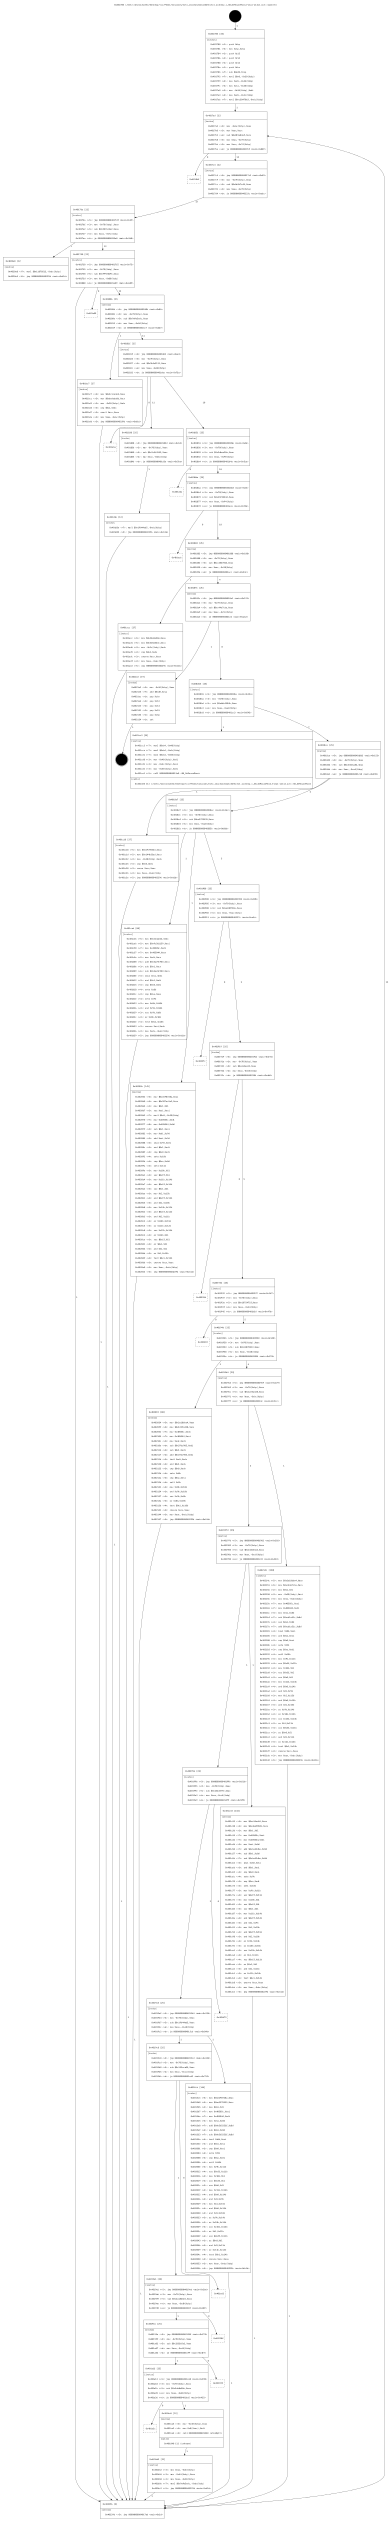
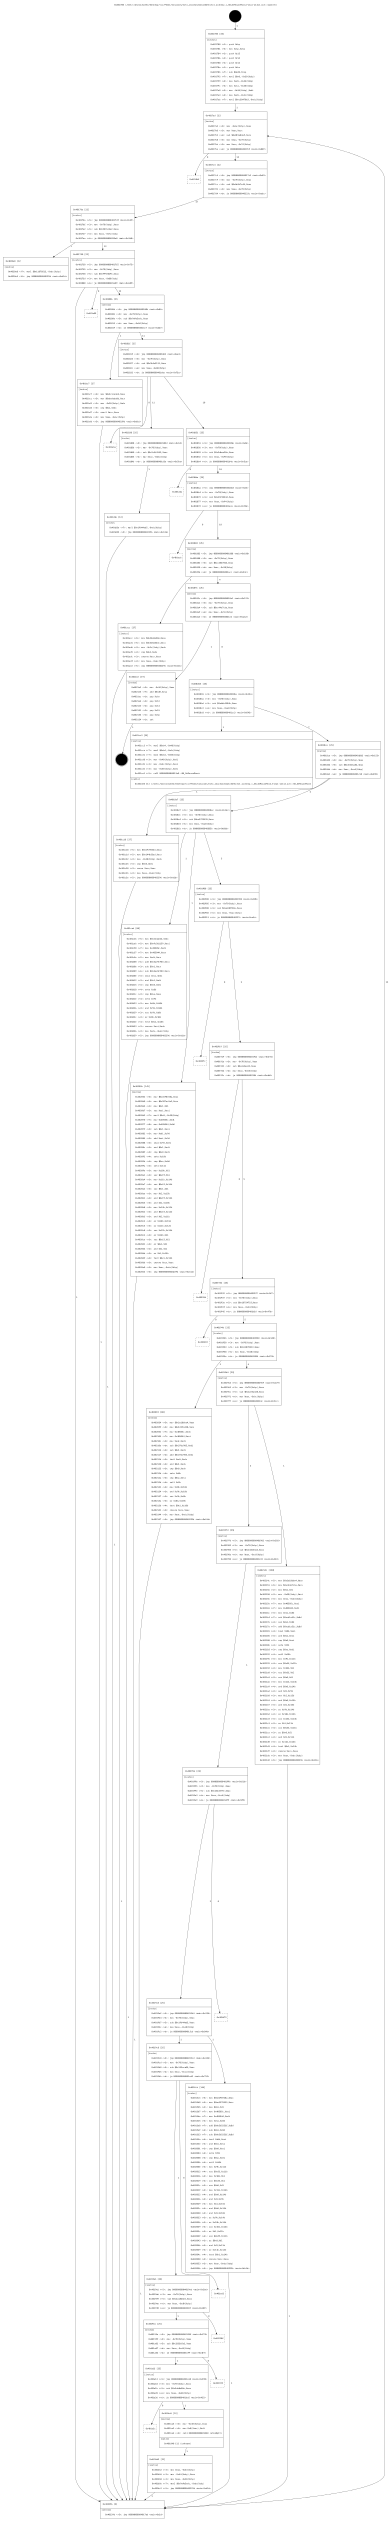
(253, 1902) -> none
